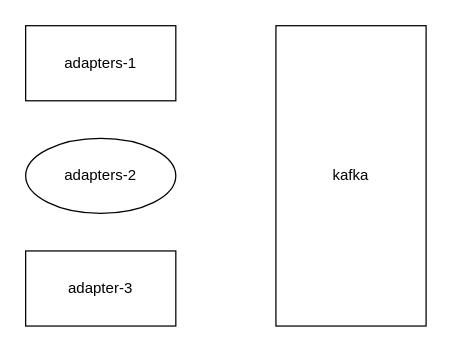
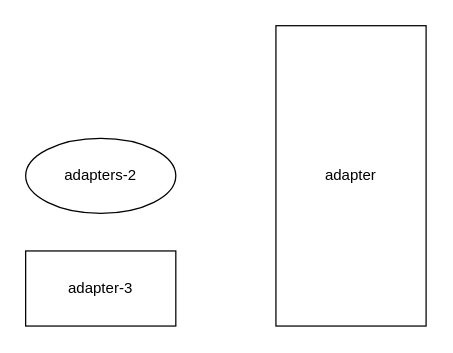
(101, 63) -> none
(351, 176) -> (351, 176)
